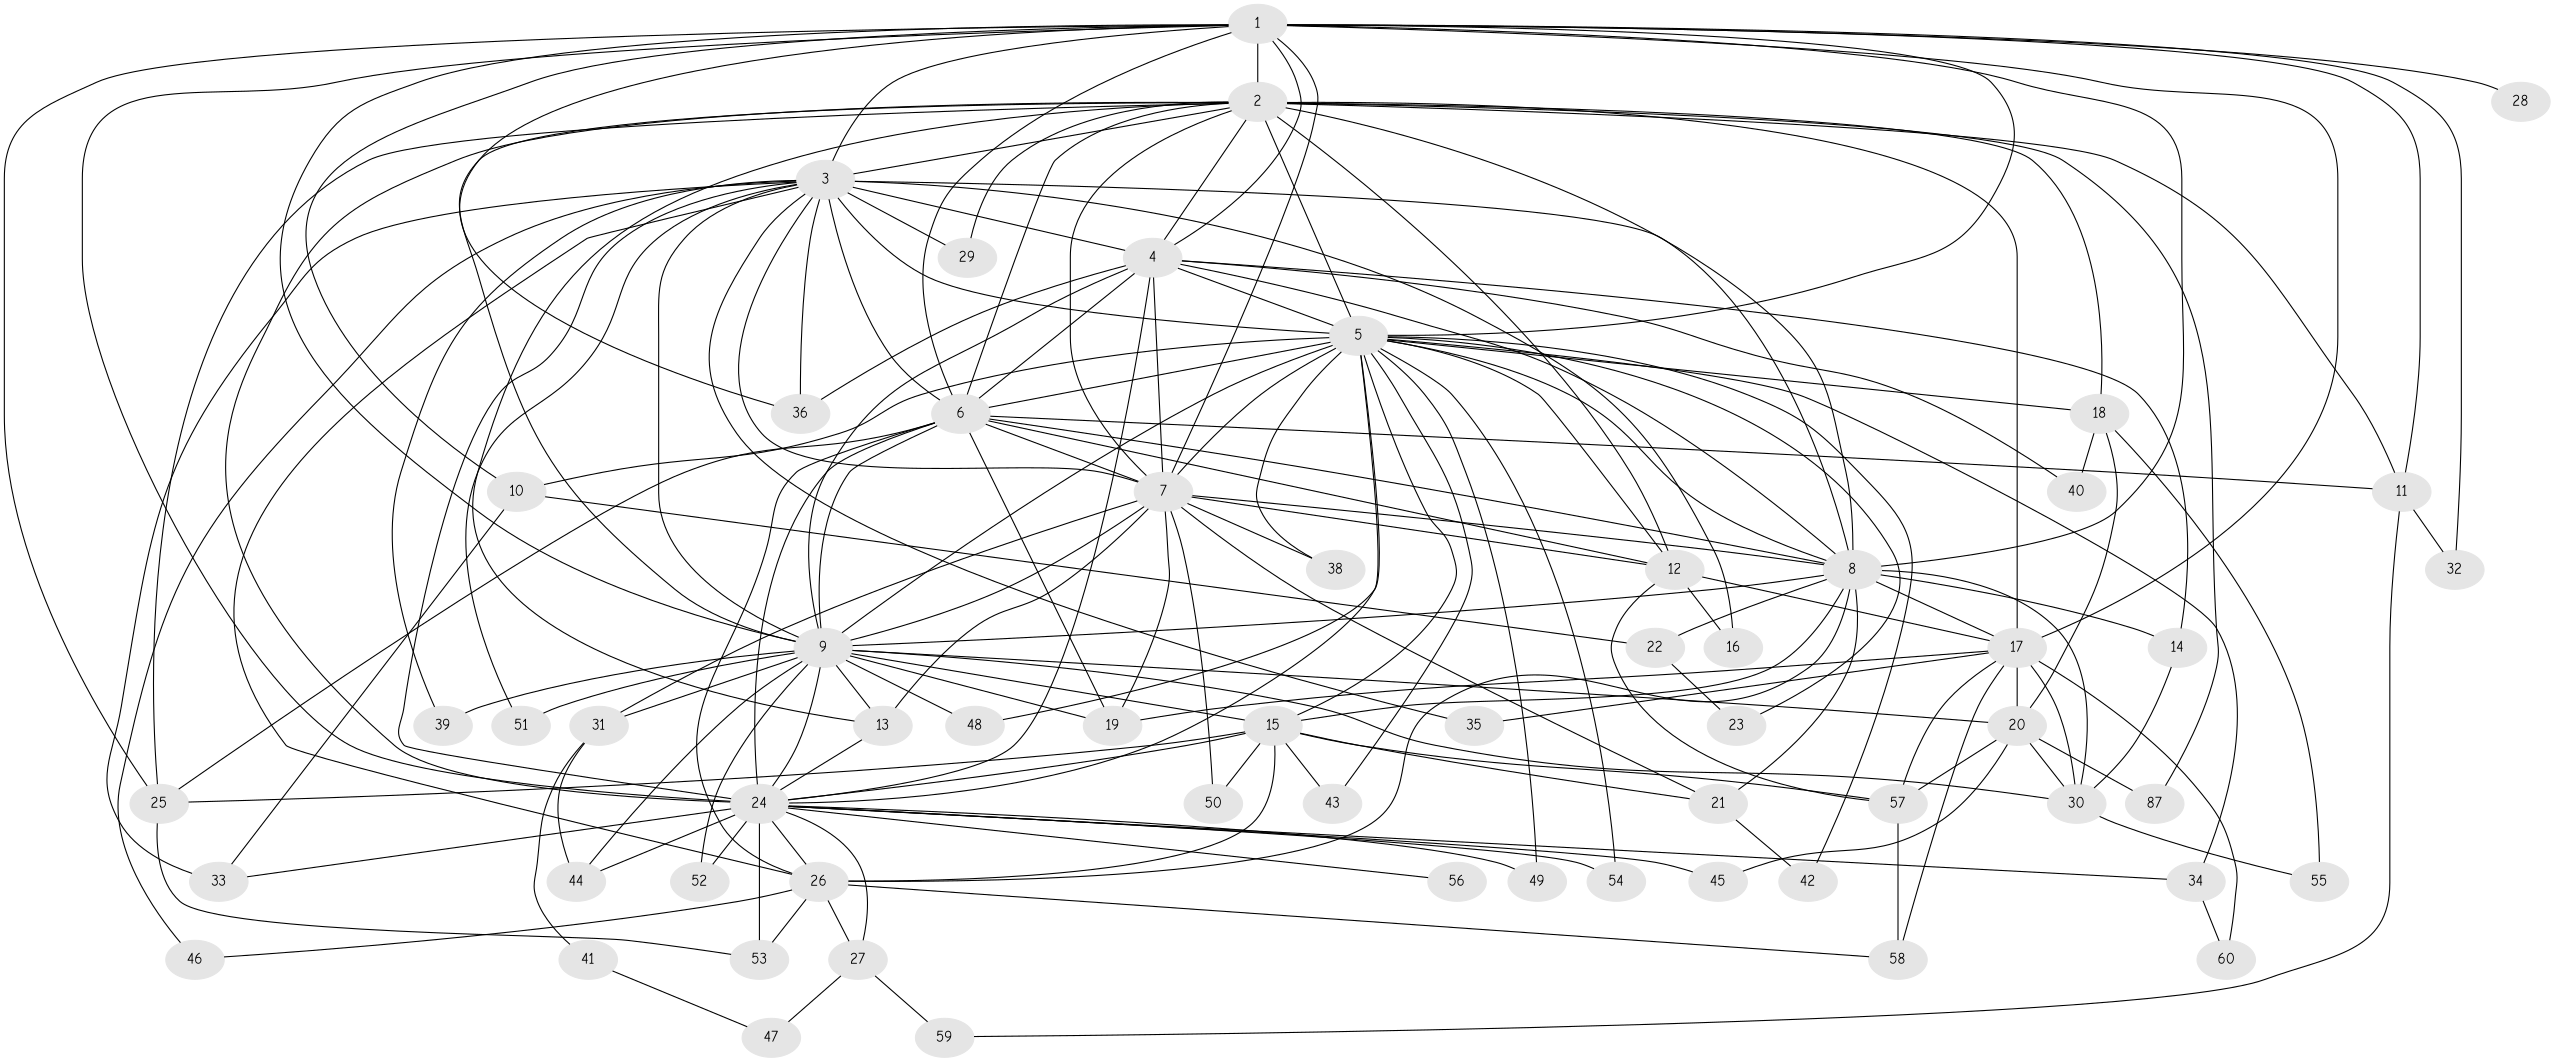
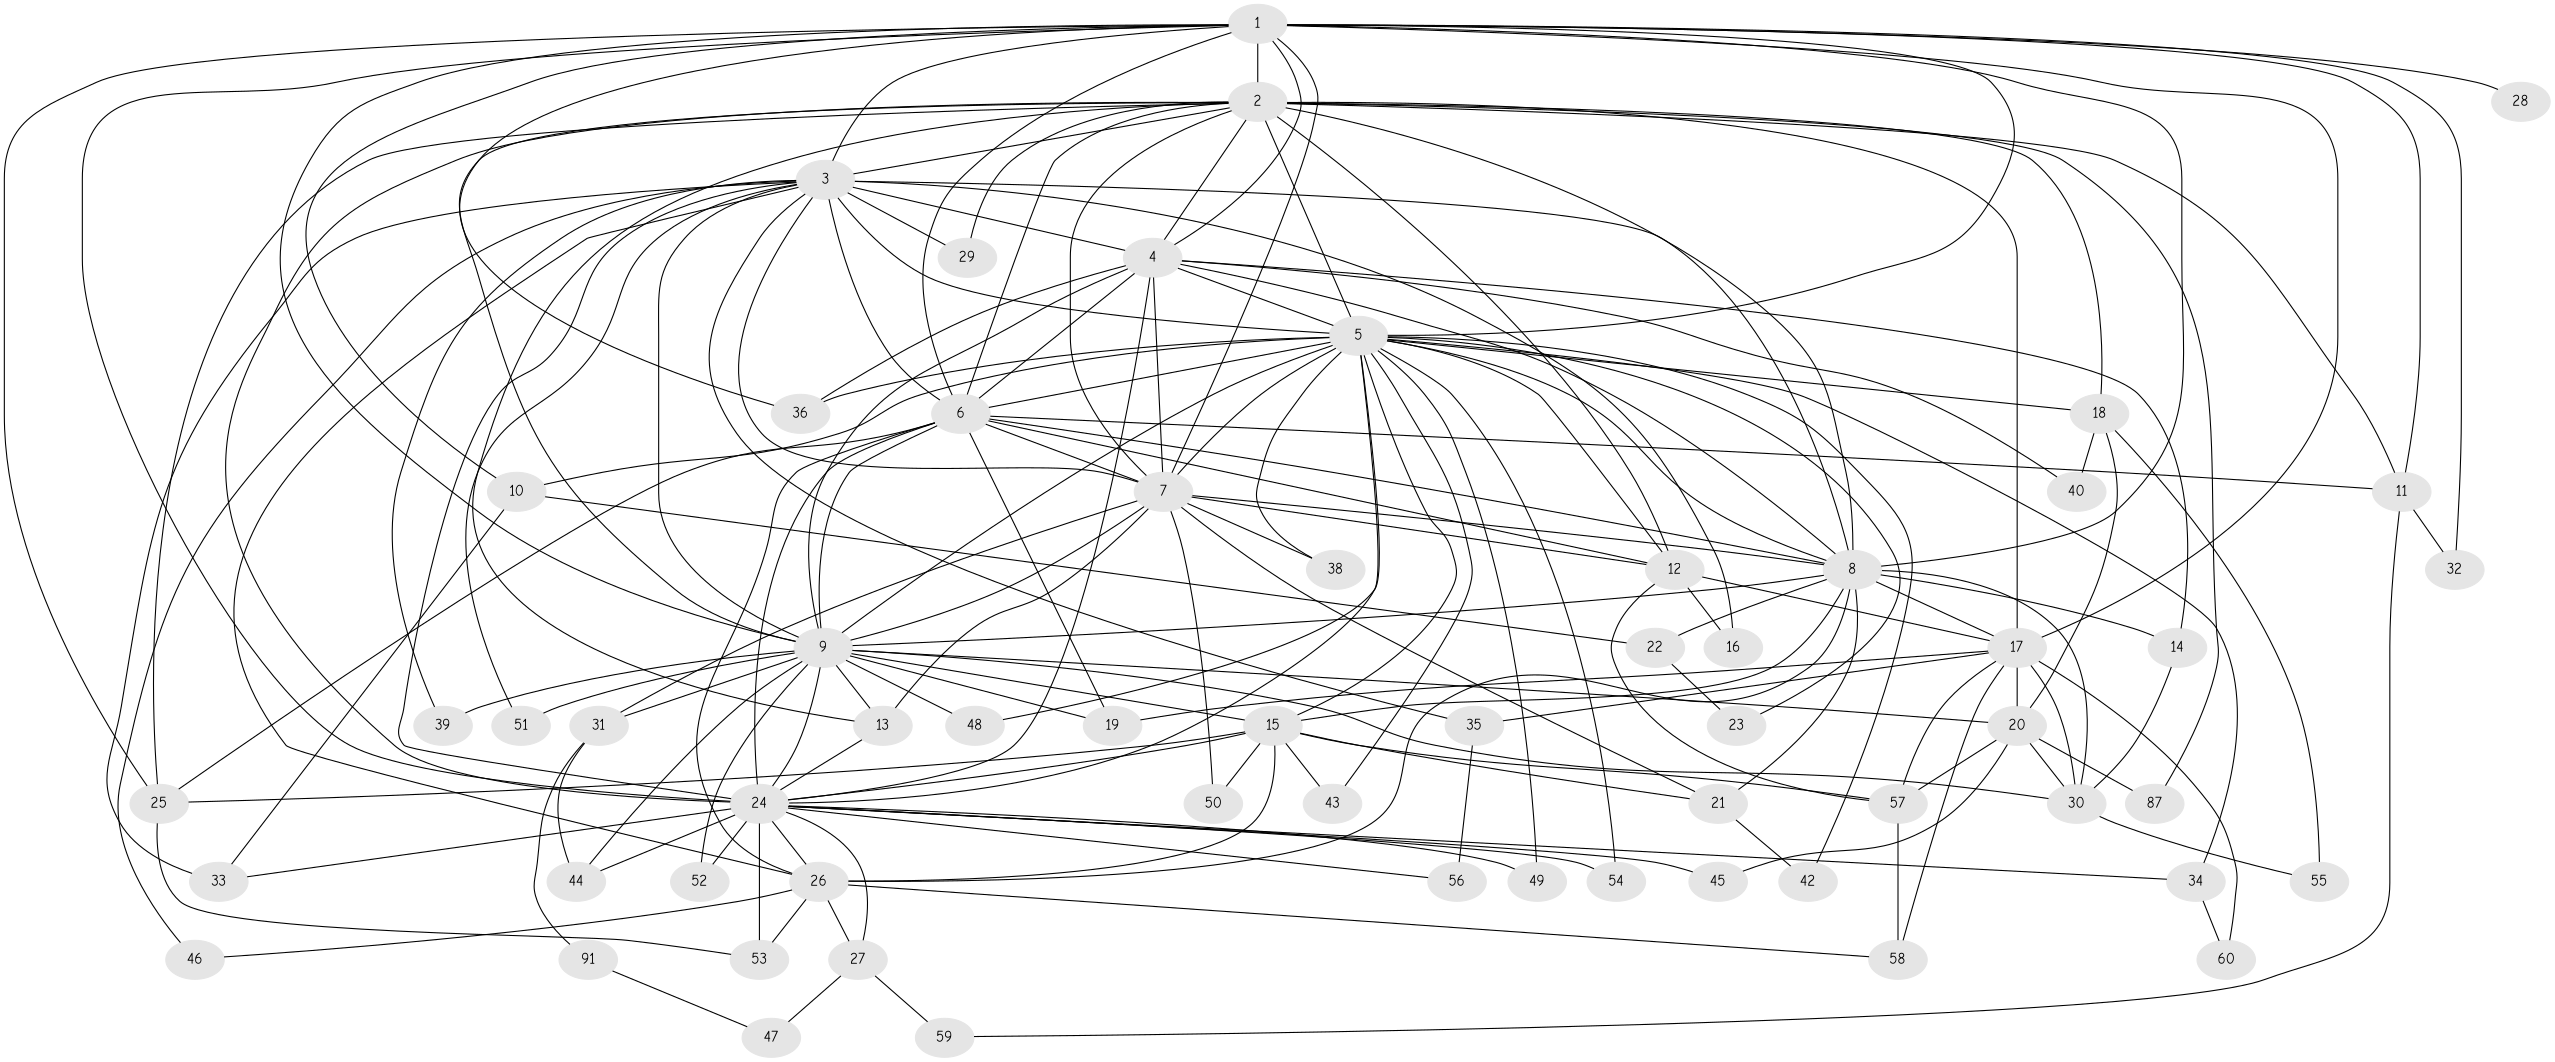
(804, 296) -> (1062, 356)
(1162, 613) -> none
none -> (1466, 804)
(588, 960) -> (588, 960)
